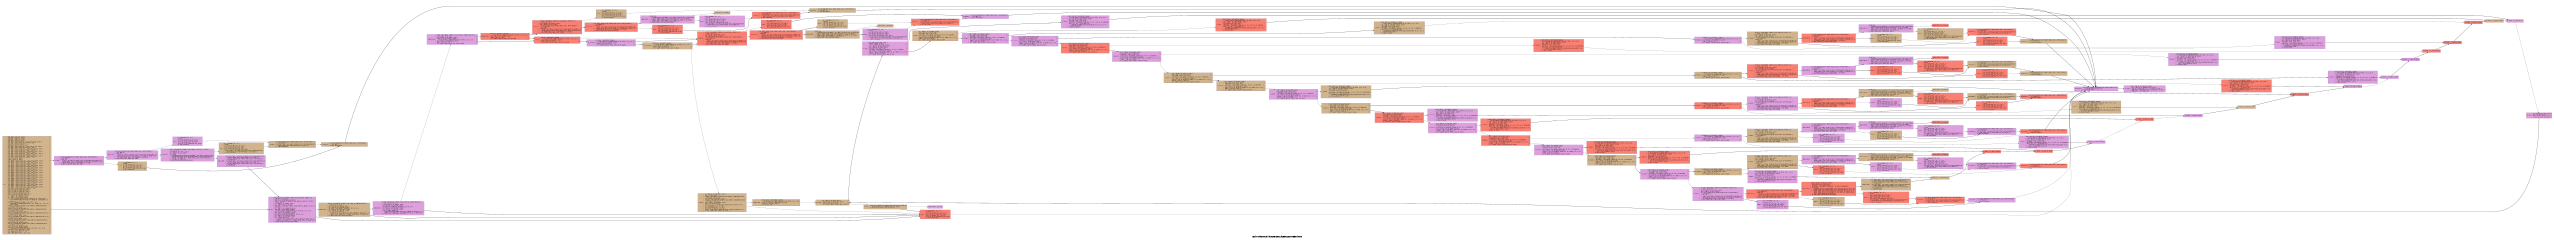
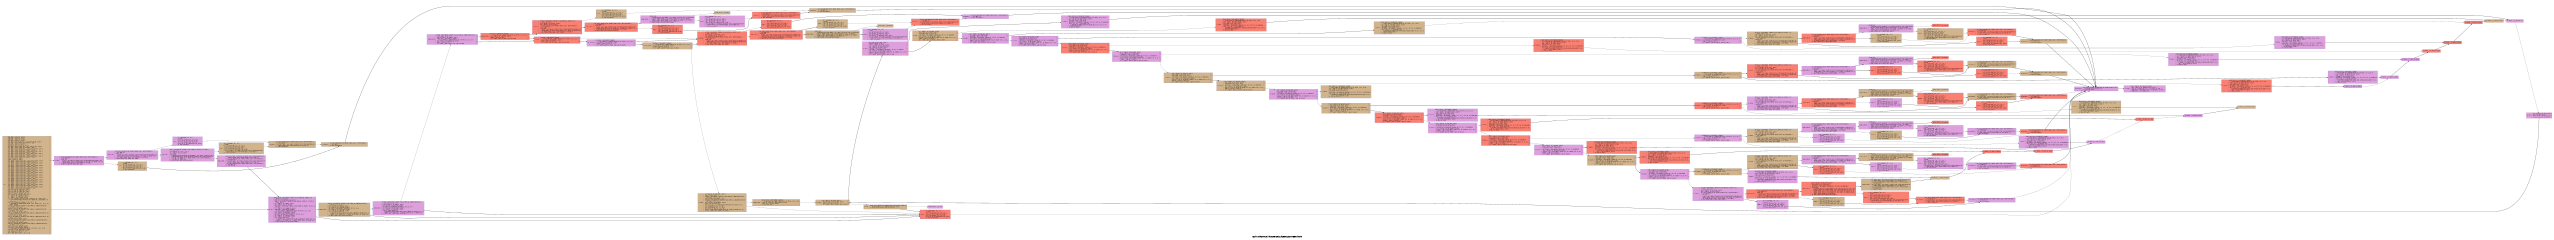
(2300, 94) -> none
